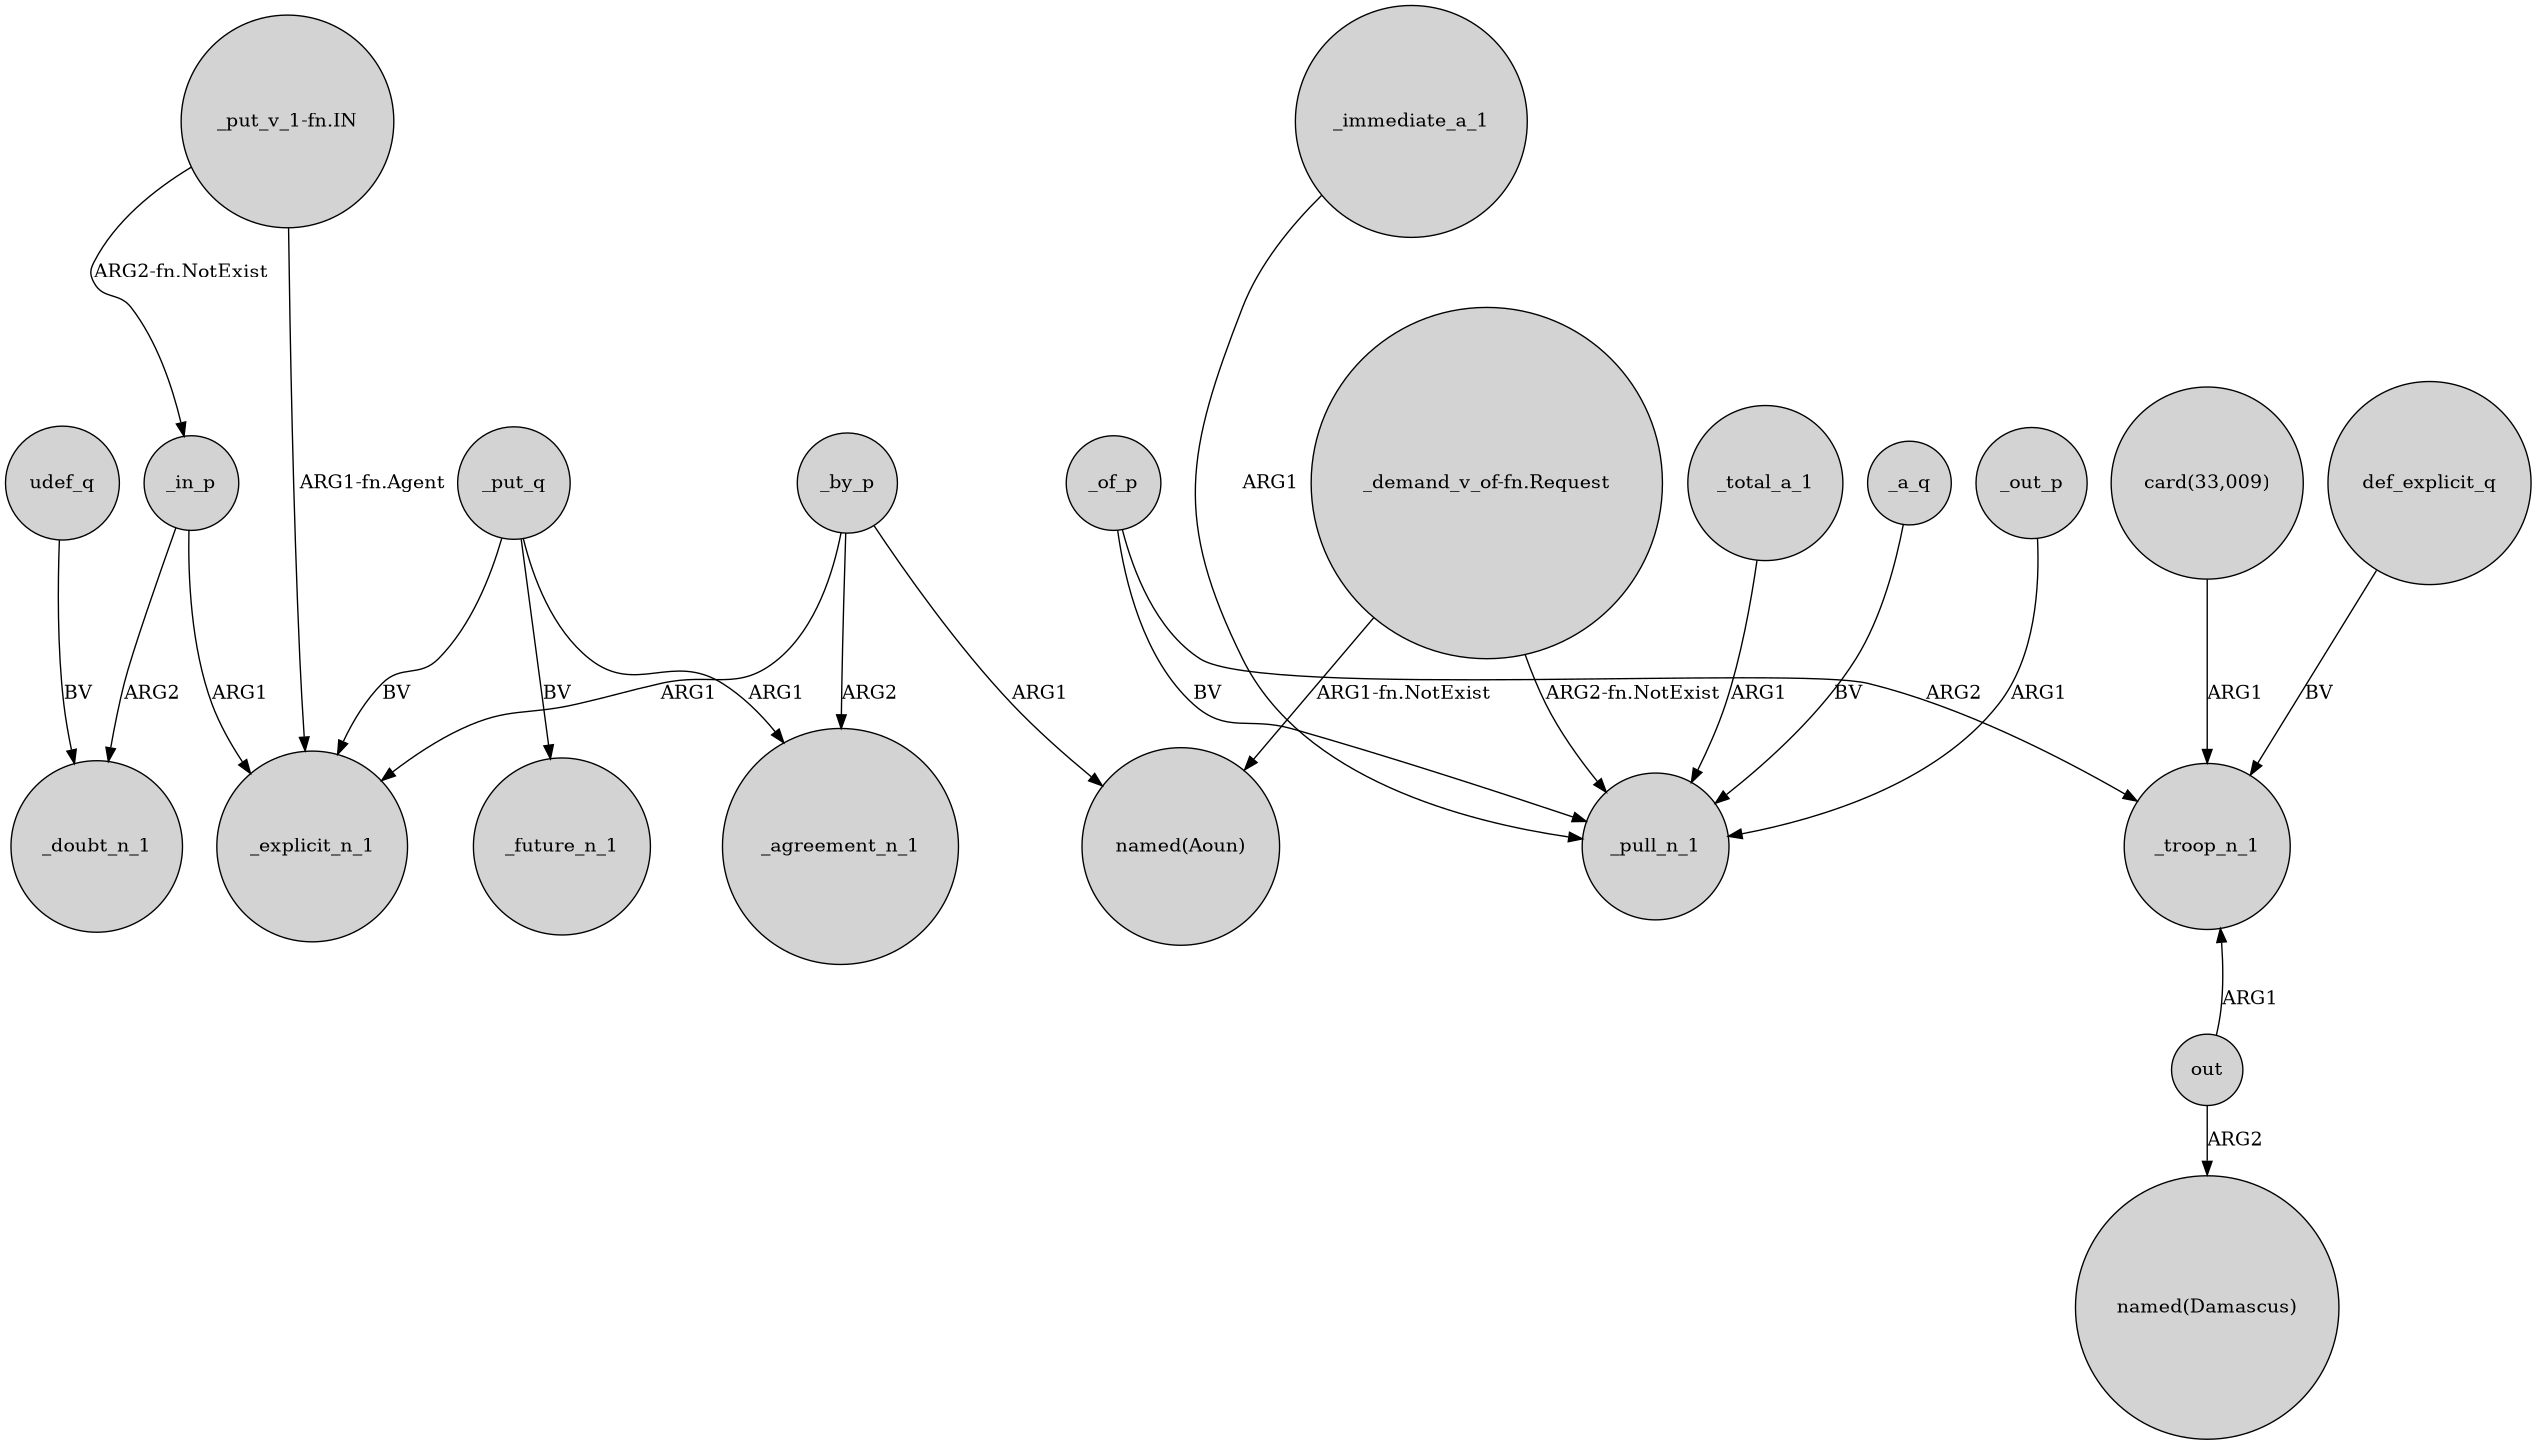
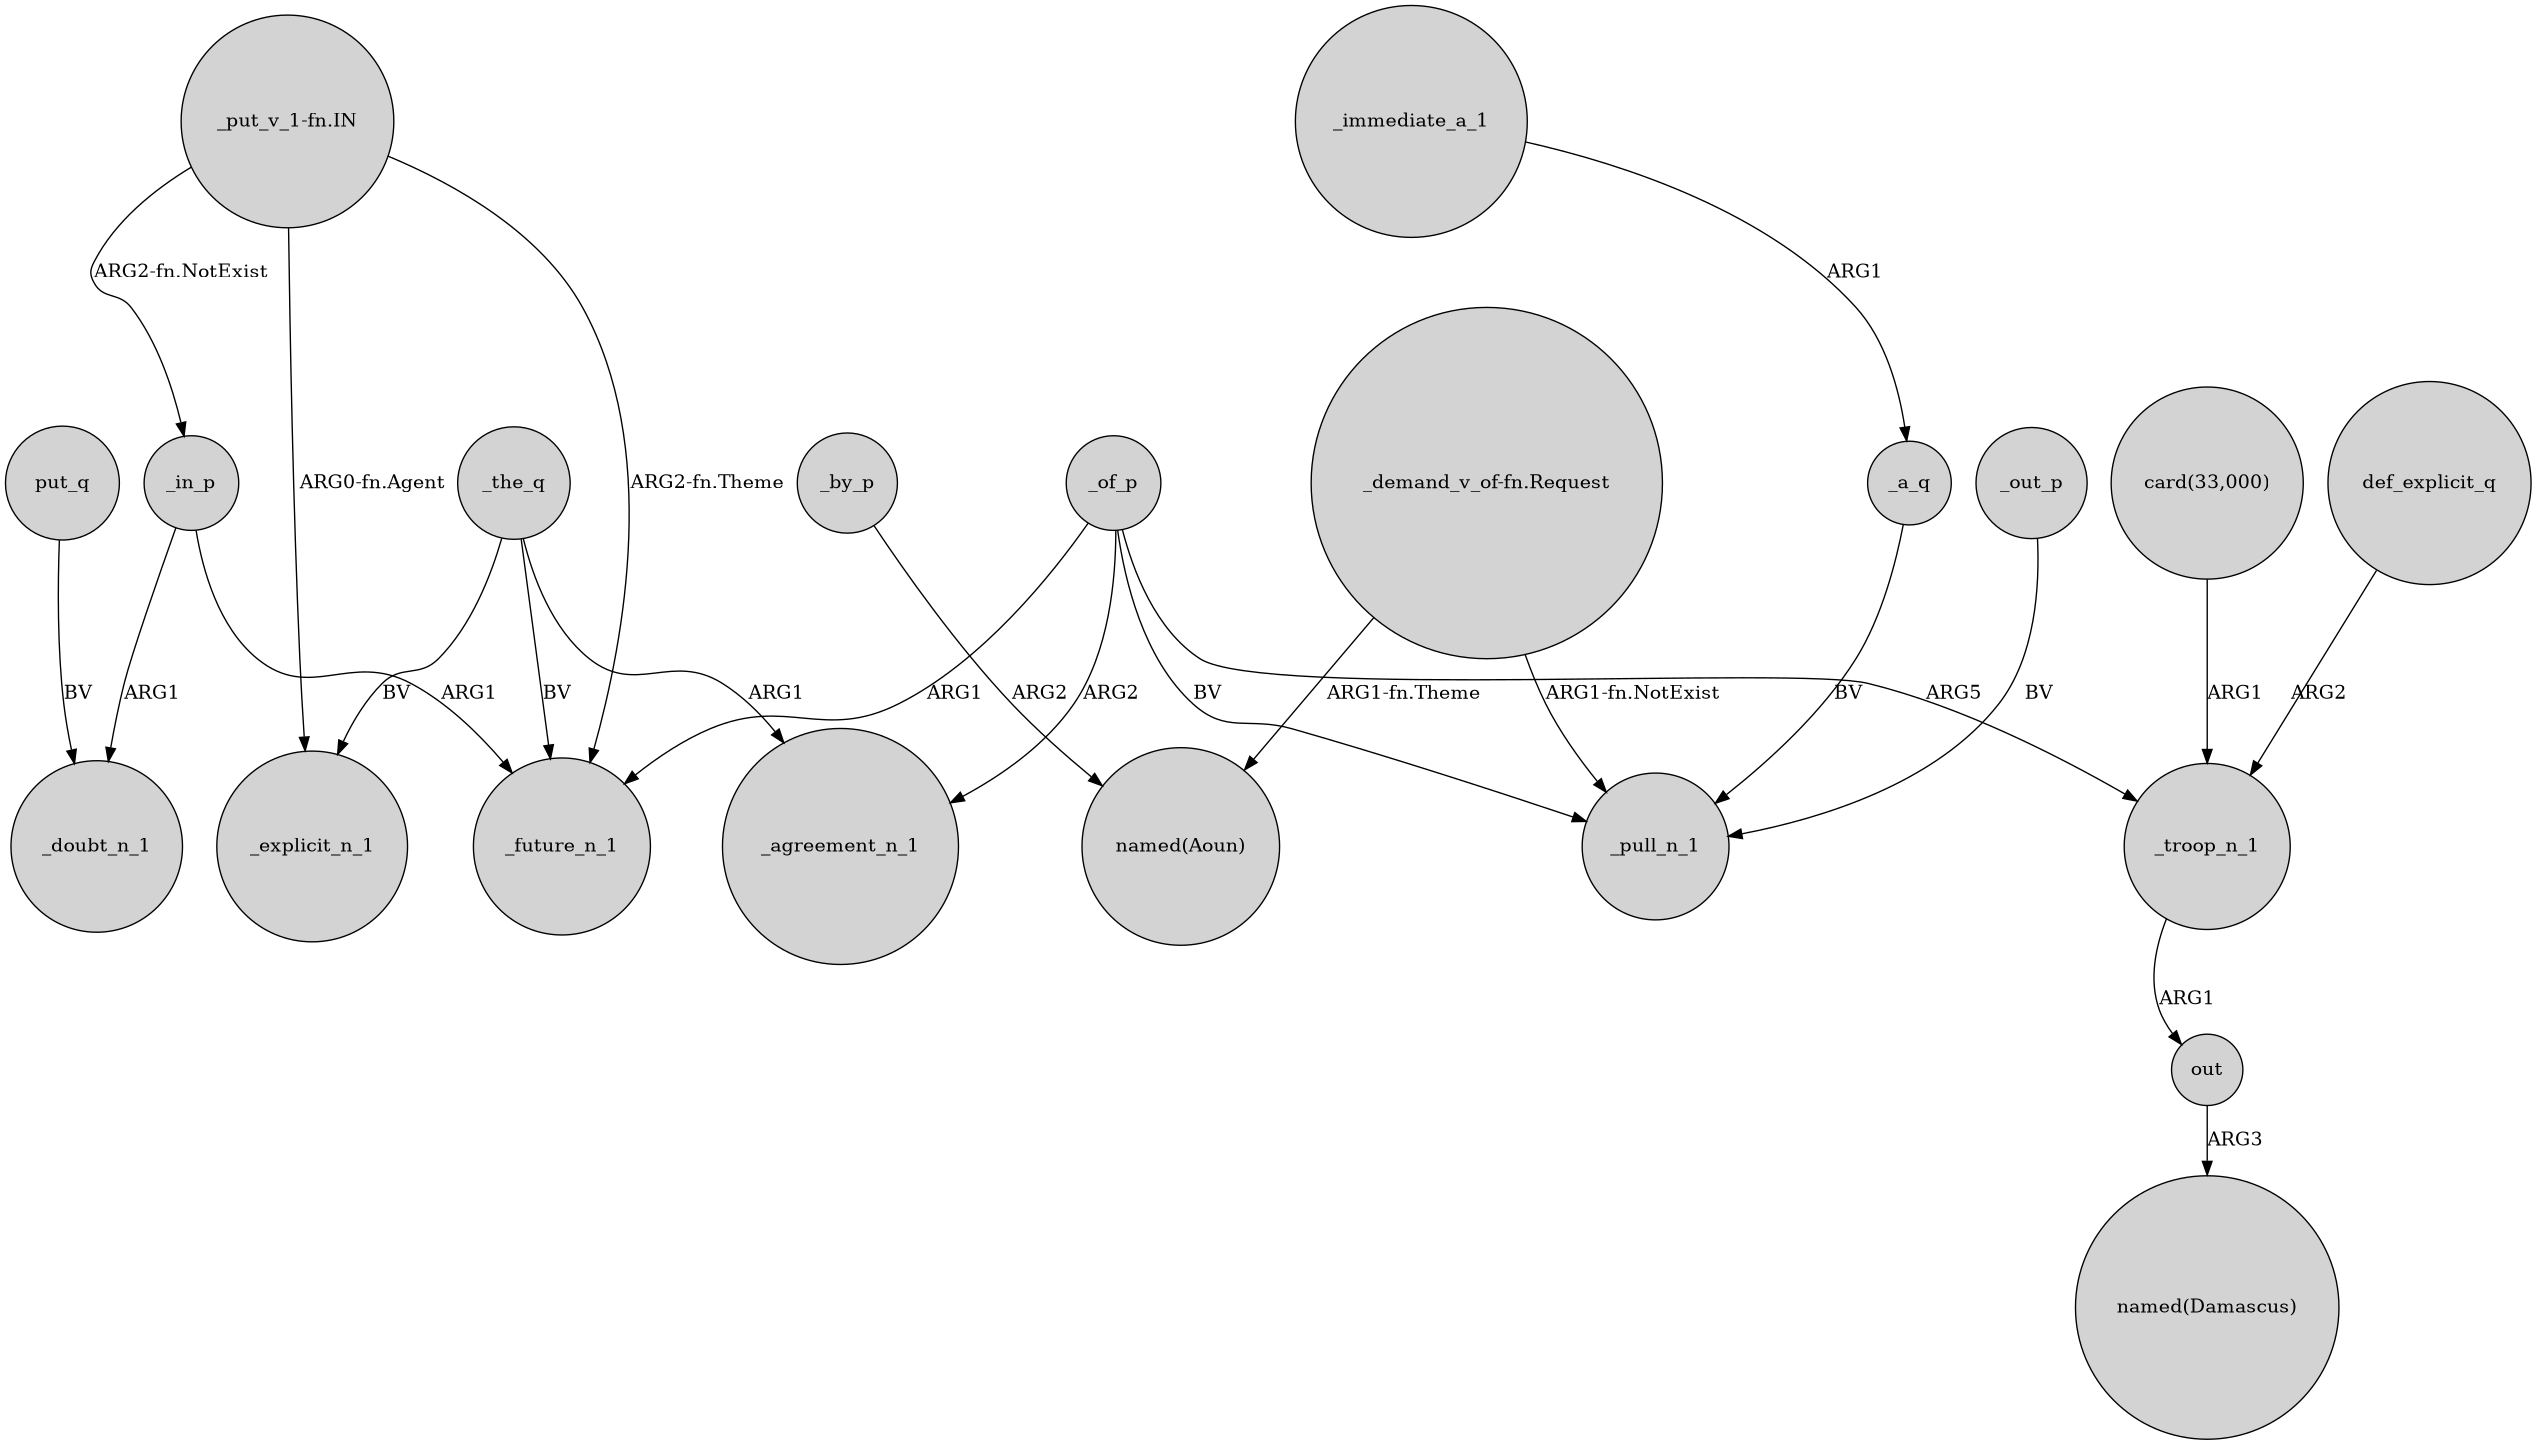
none -> (617, 402)
(62, 483) -> (62, 483)
(373, 483) -> (373, 483)
(514, 483) -> (514, 483)
(1765, 483) -> none
(2207, 483) -> (2207, 483)
(1219, 604) -> (1761, 232)
(843, 624) -> (1083, 689)
(198, 651) -> (321, 676)
(651, 686) -> none
(152, 694) -> (152, 694)
(1040, 694) -> (1040, 694)
(1404, 694) -> (1404, 694)
(1633, 694) -> (1633, 694)
(1954, 694) -> (1954, 694)
(2039, 694) -> (2039, 694)
(2319, 694) -> (2319, 694)
none -> (891, 707)
(2222, 989) -> (2154, 977)
(2235, 1140) -> (2235, 1140)
